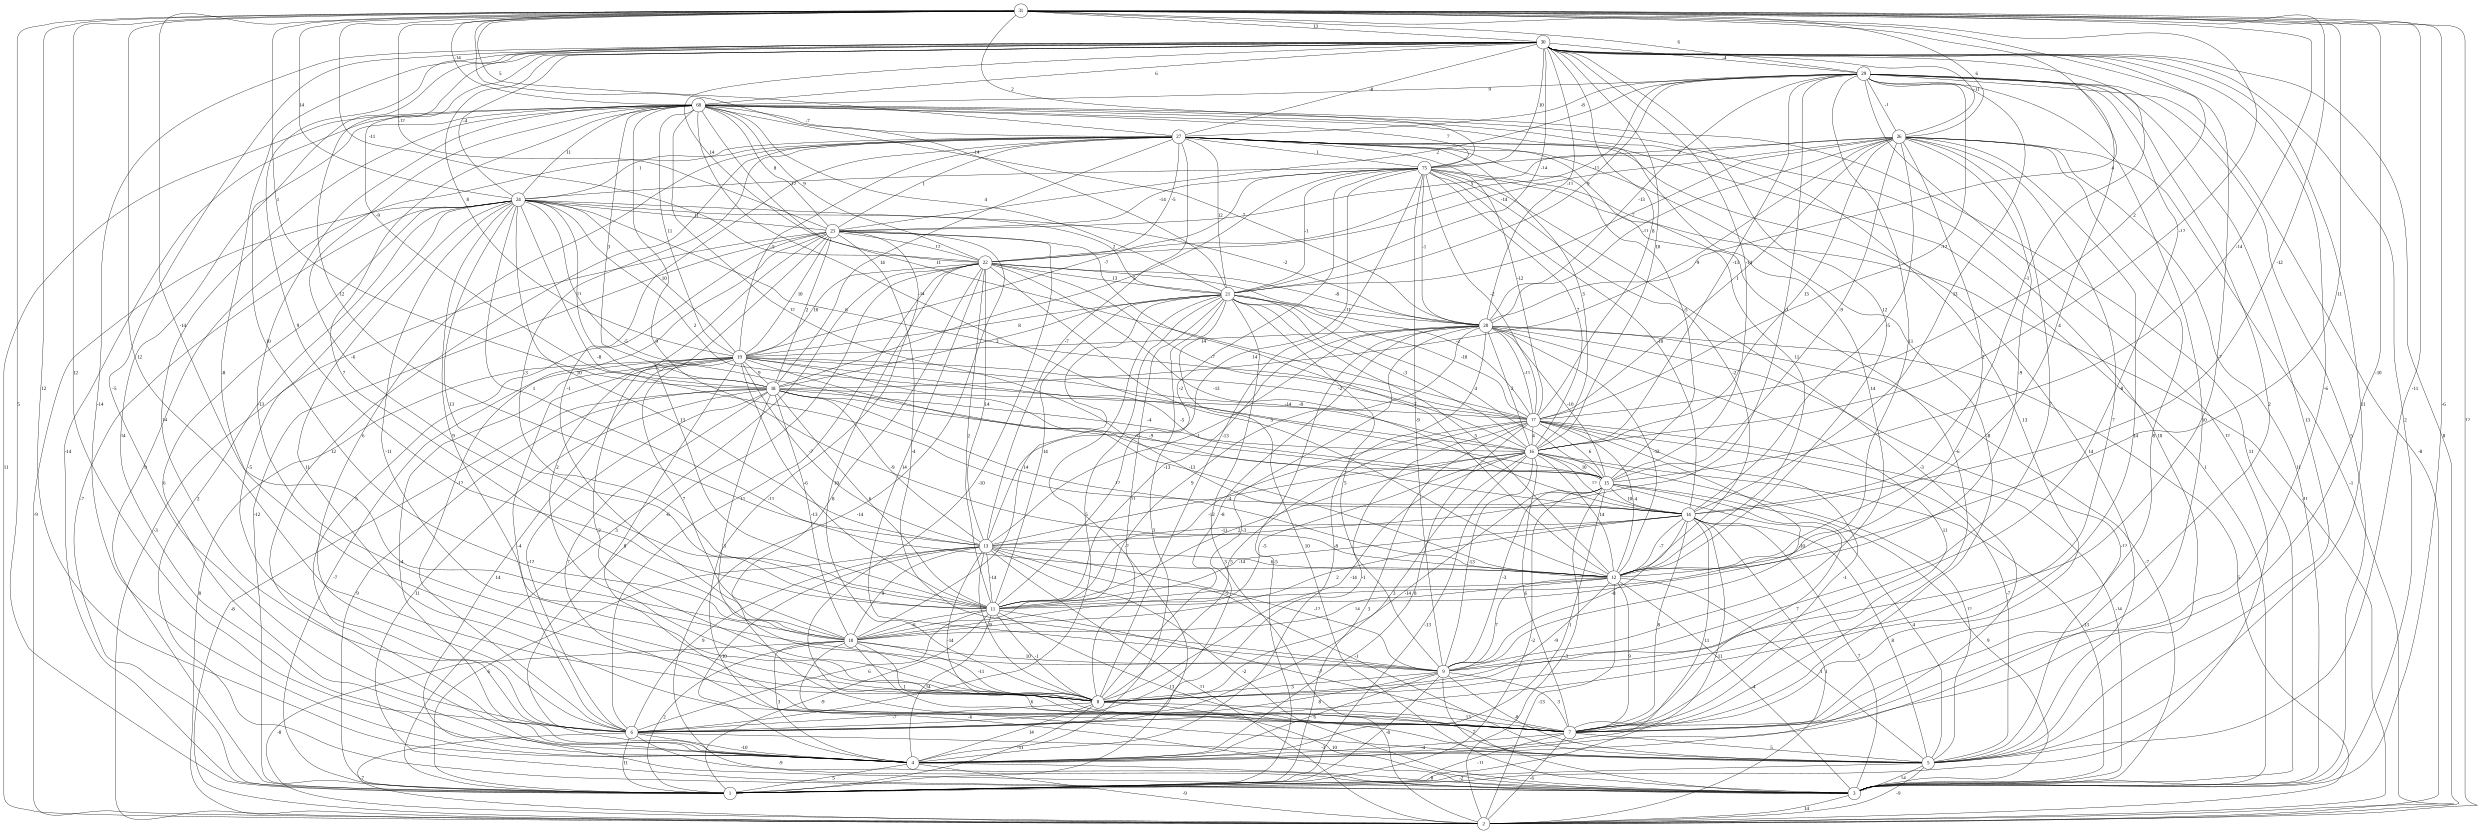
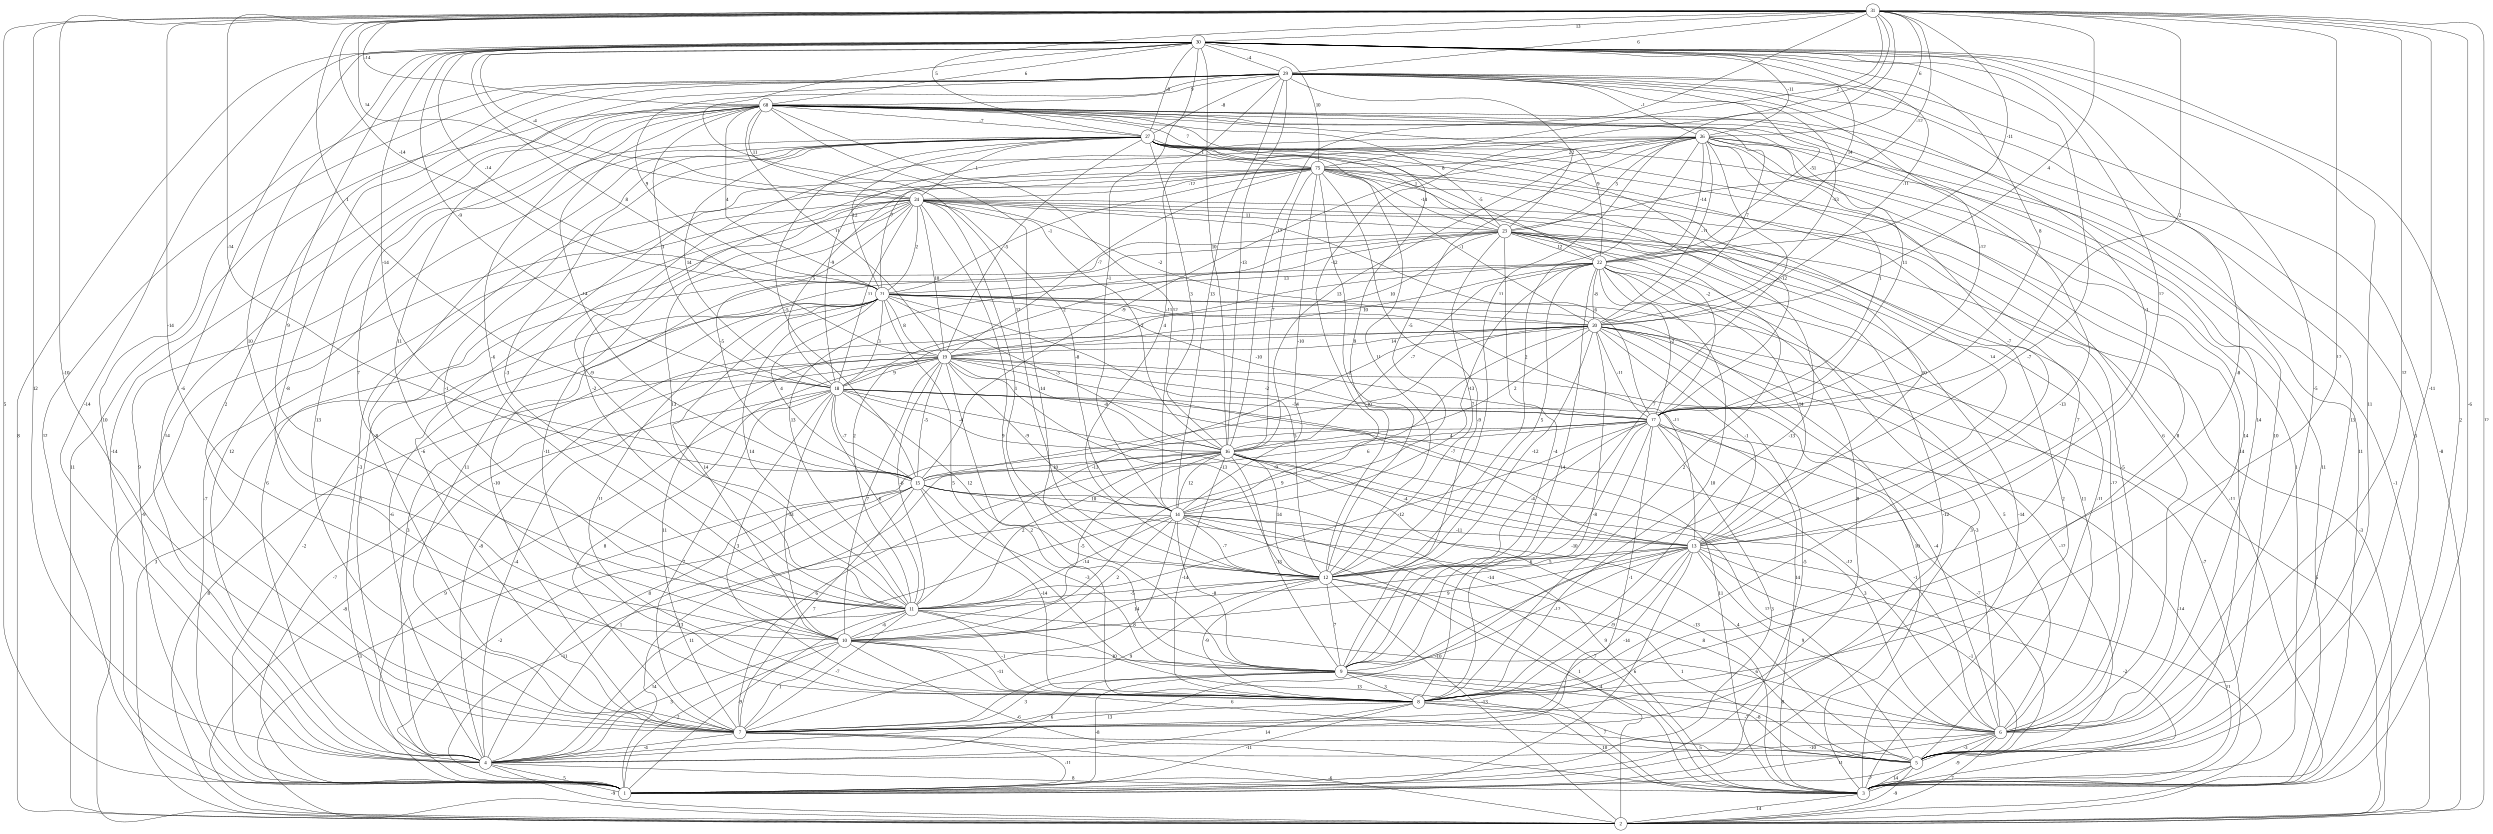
(1596, 168) -> (1813, 168)
none -> (1351, 314)
(557, 812) -> none
